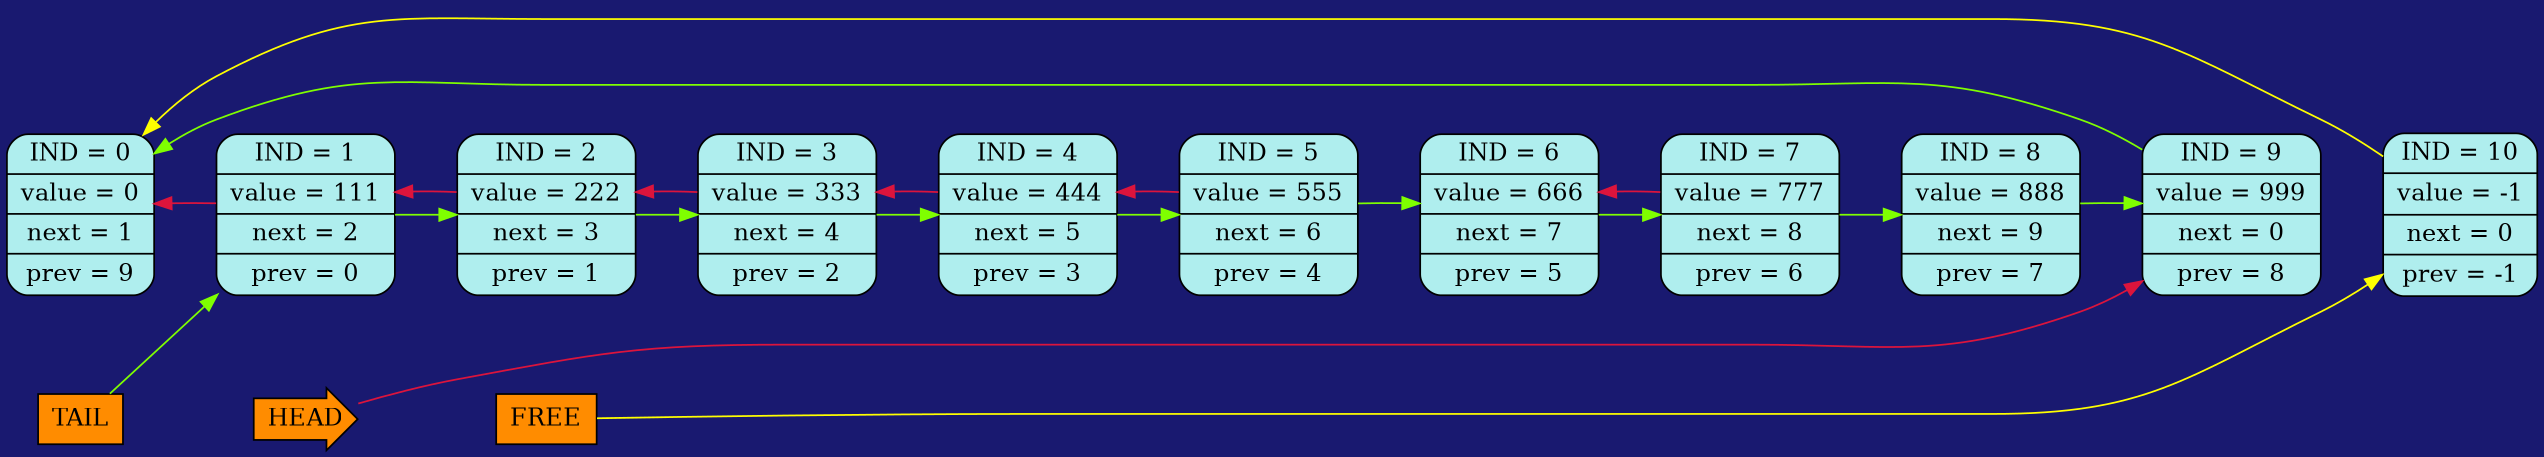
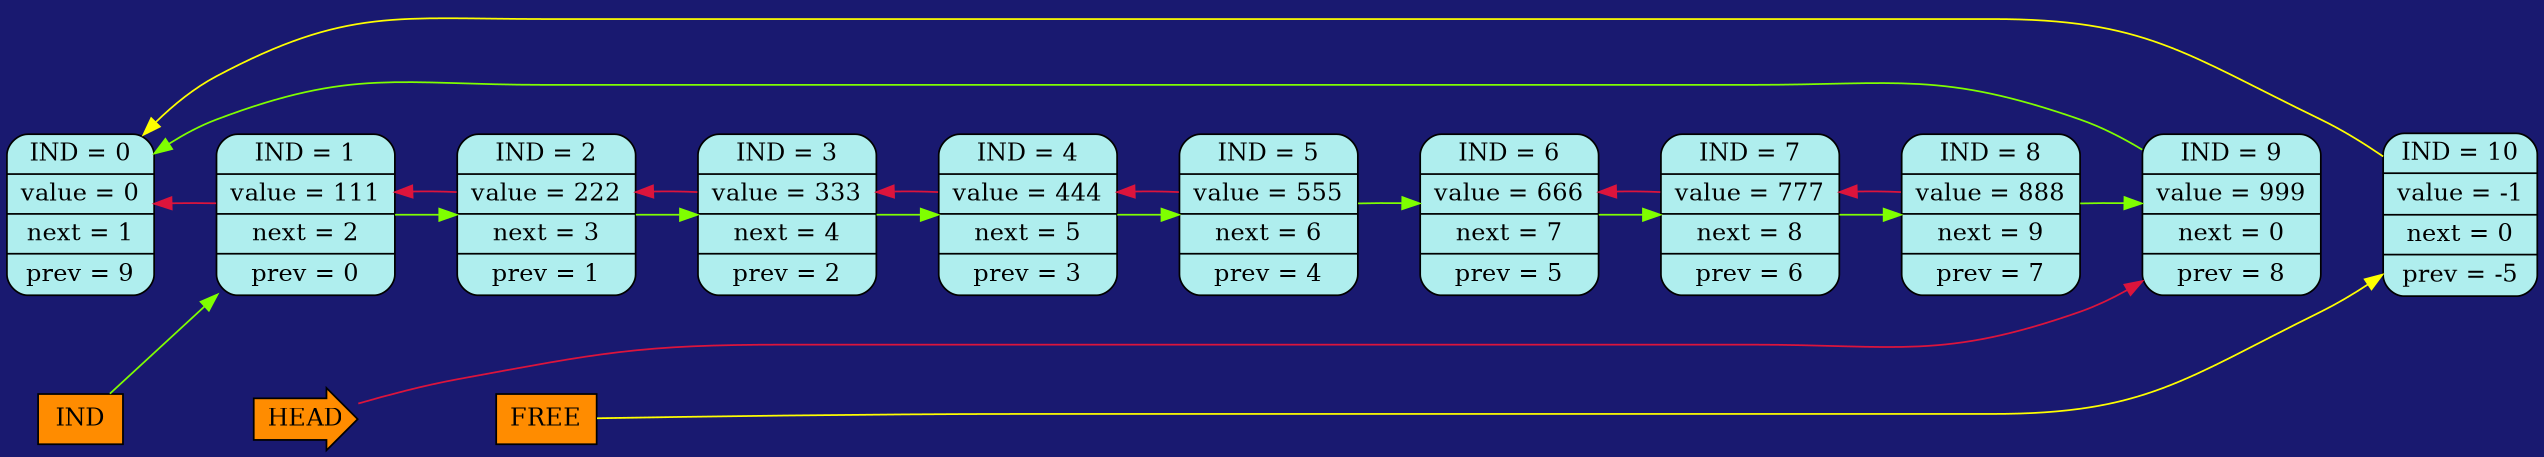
none -> (1879, 191)
(2460, 275) -> (2460, 275)
(81, 419) -> (81, 419)
